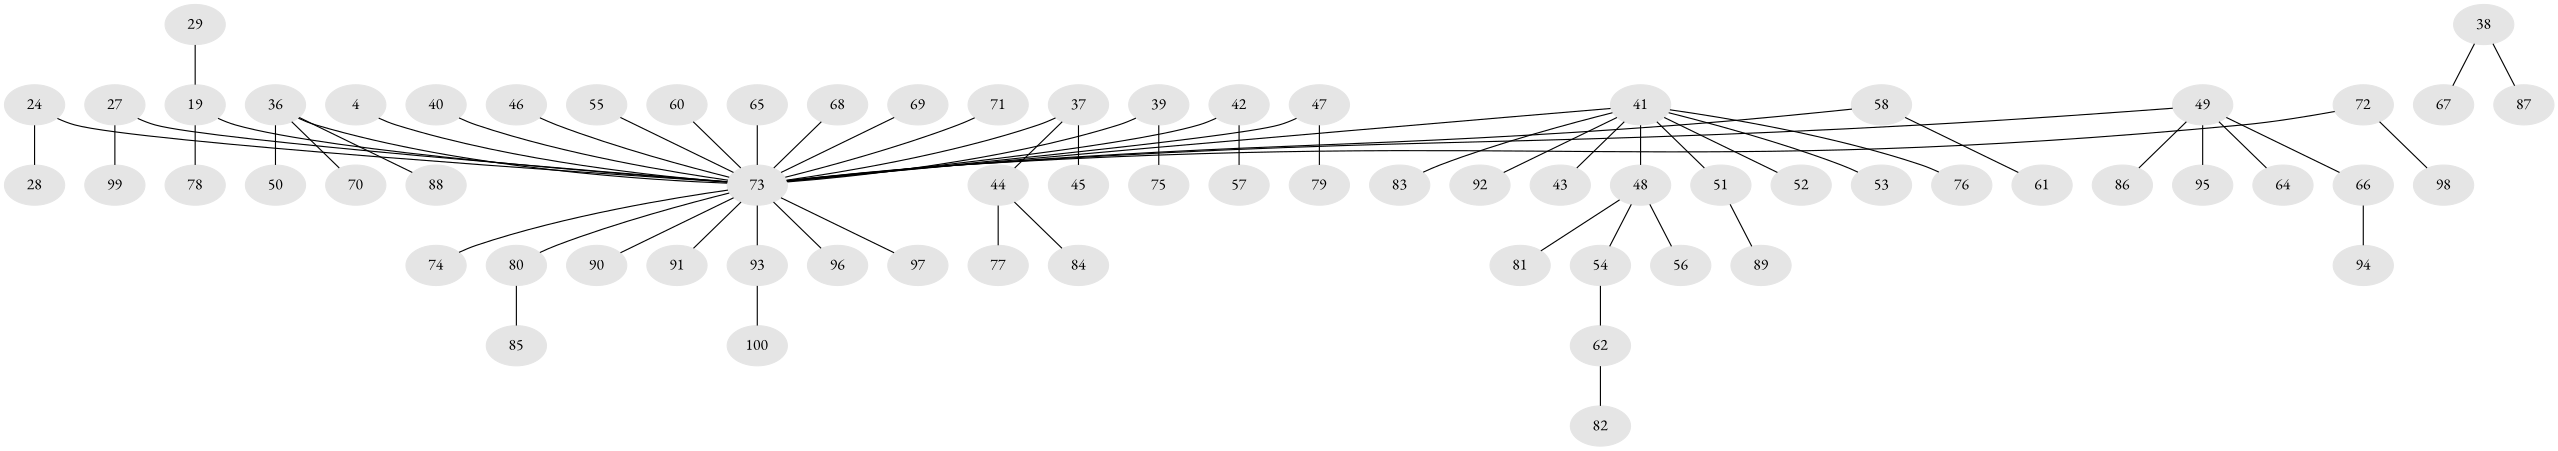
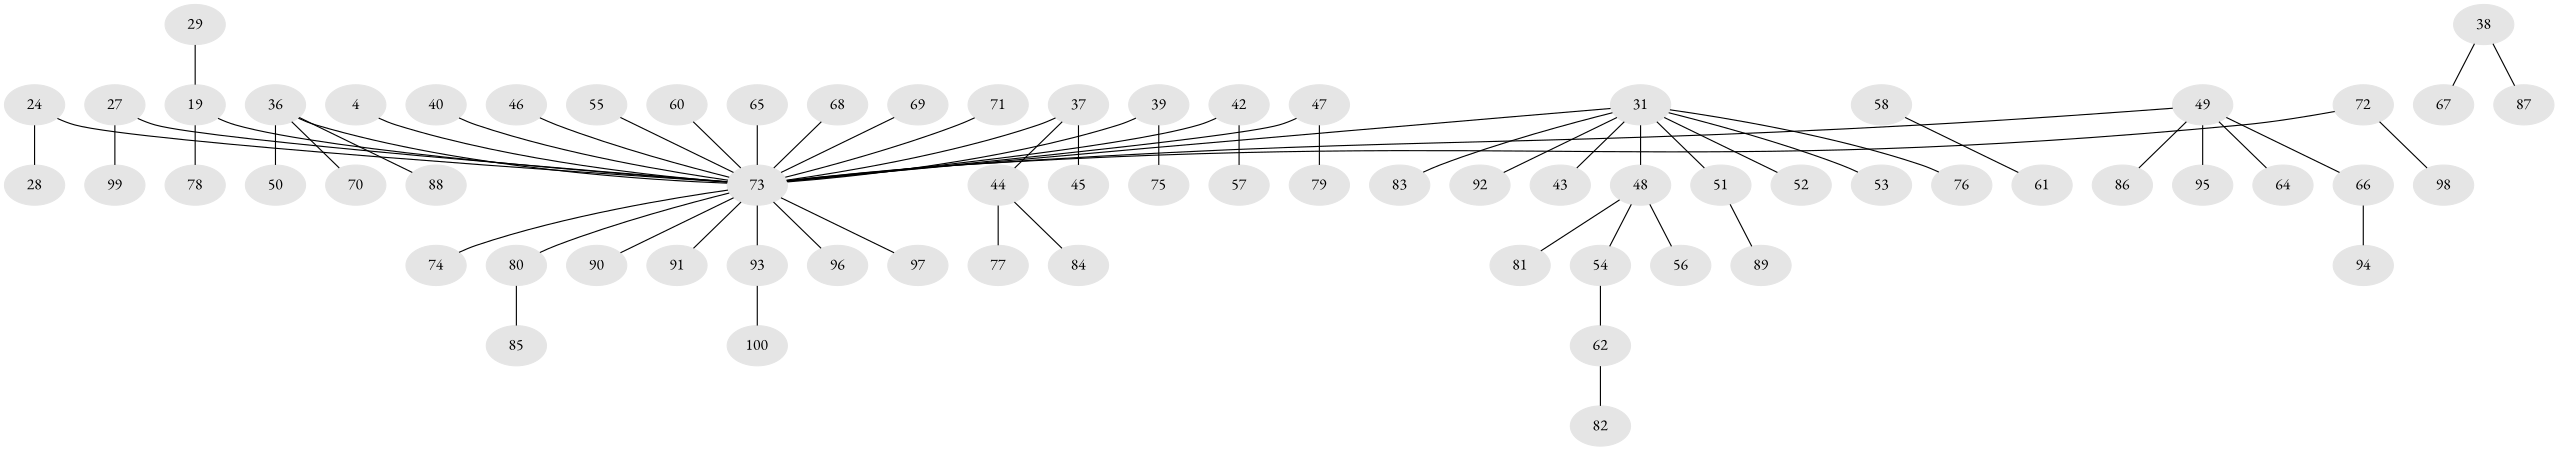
(1641, 105) -> (1641, 105)
(1319, 145) -> none
